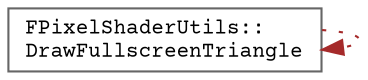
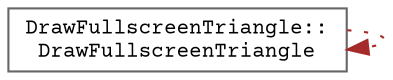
(165, 40) -> (178, 40)
